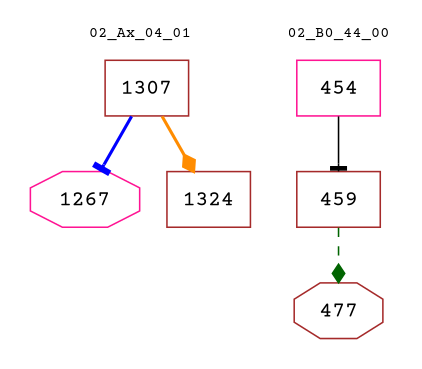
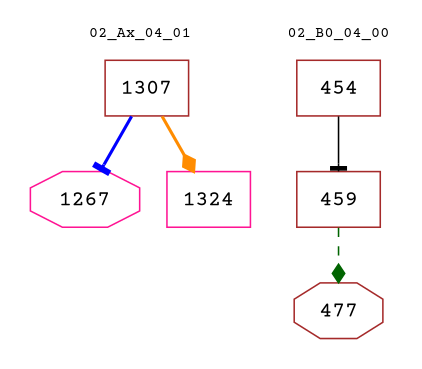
(339, 33) -> (339, 33)
(339, 88) -> (339, 88)
(209, 199) -> (209, 199)
